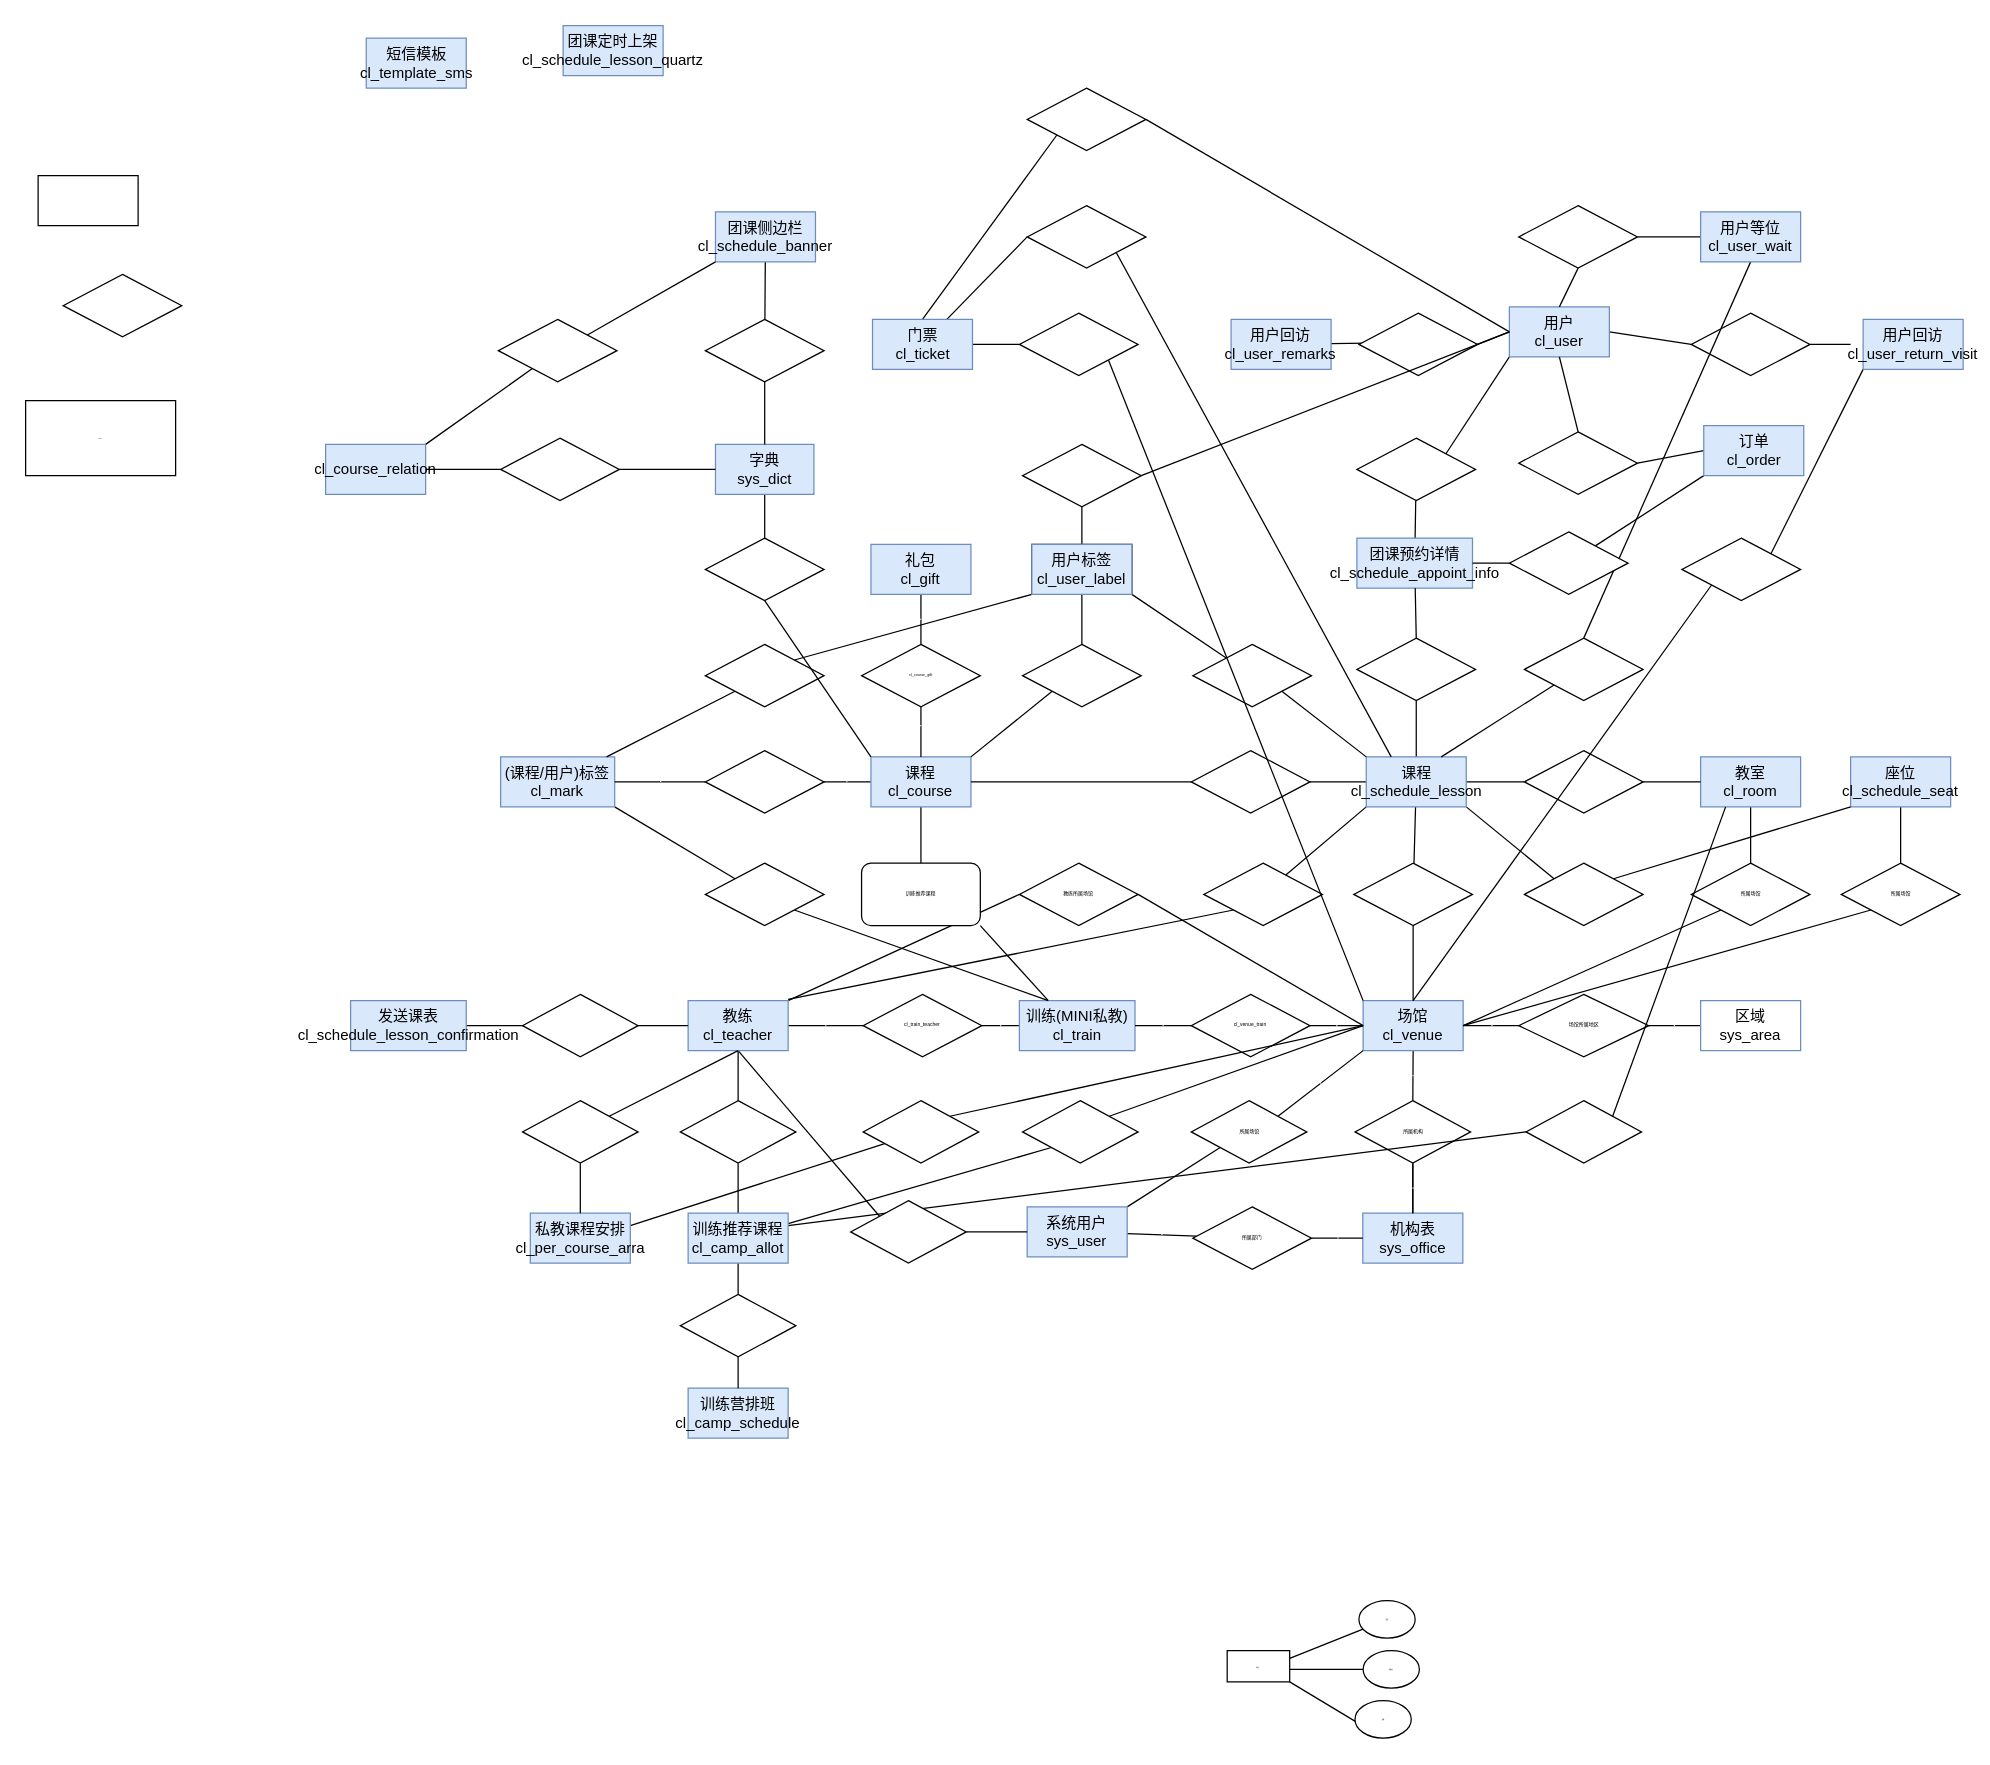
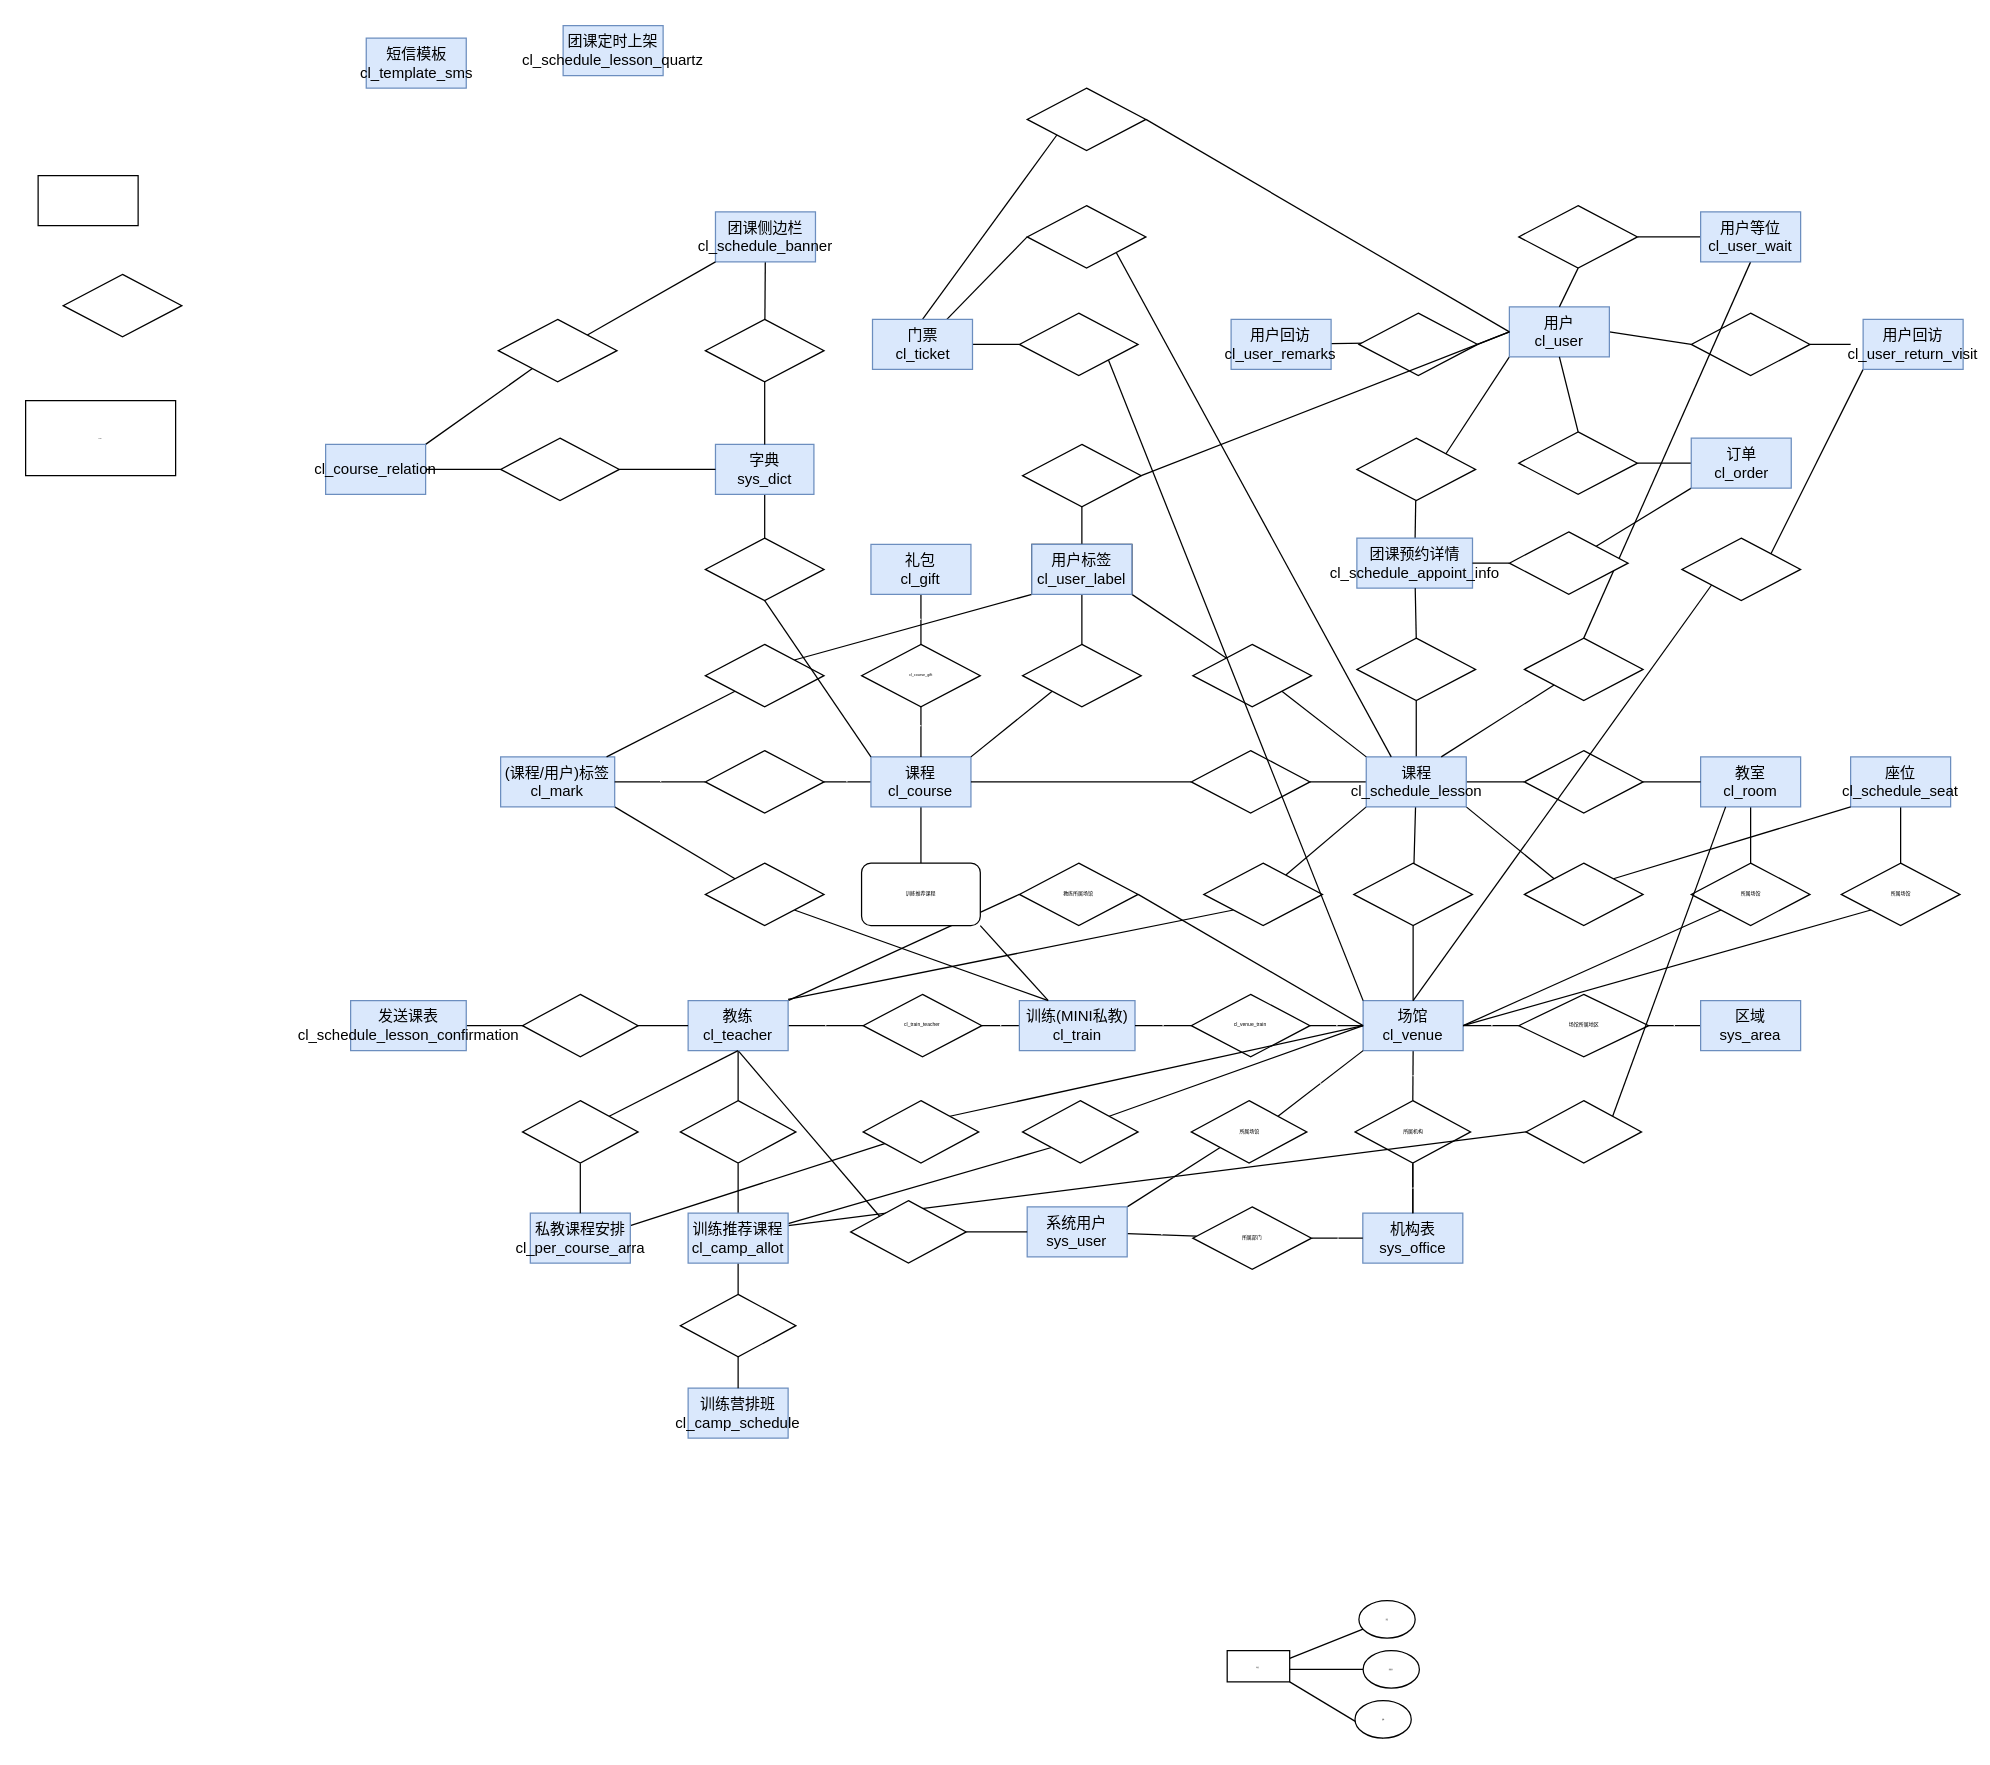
(1754, 451) -> (1741, 463)
(1751, 1026) -> (1751, 1026)
